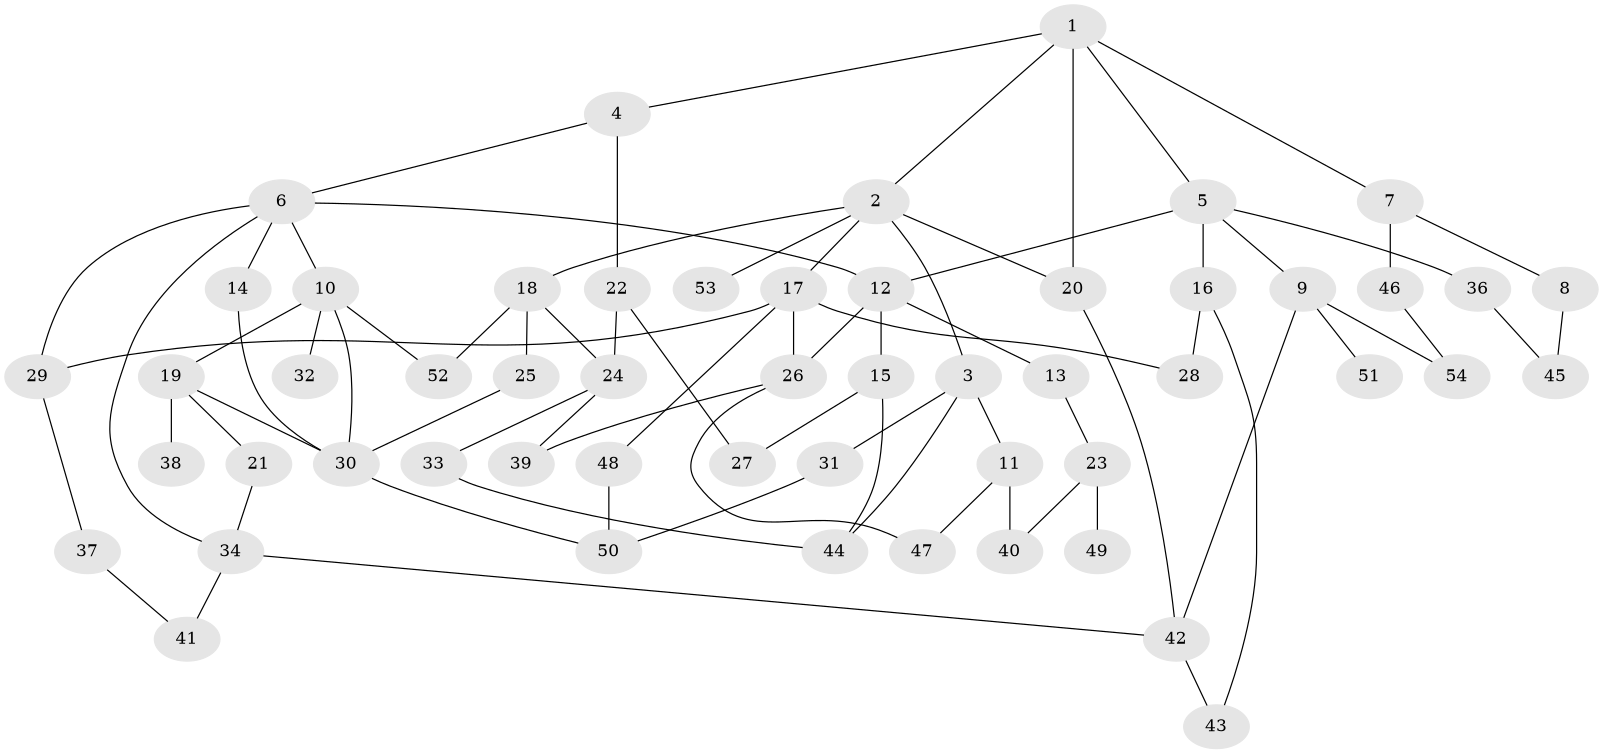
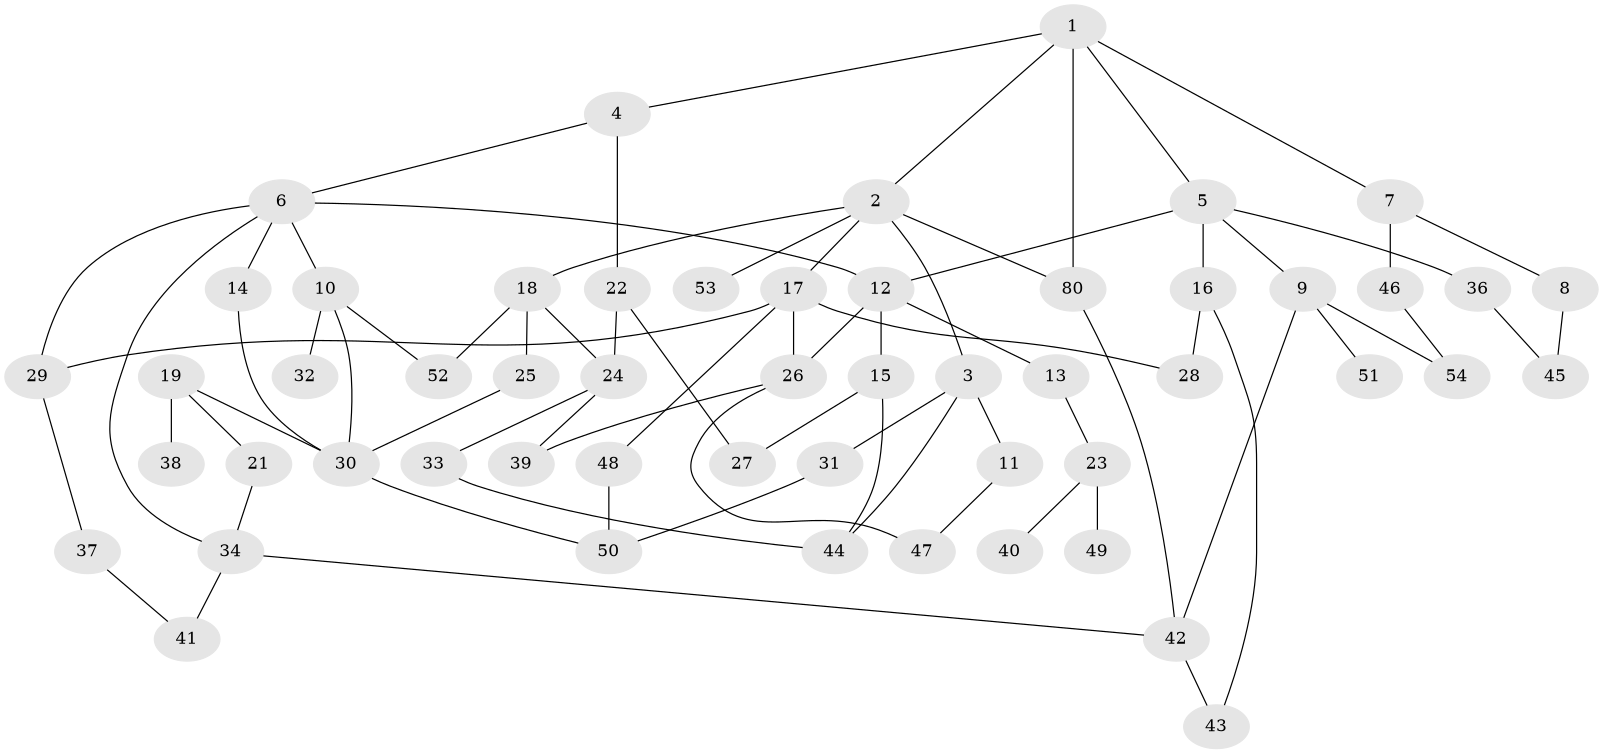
(1073, 289) -> (1073, 289)
(249, 333) -> none
(1010, 508) -> none
